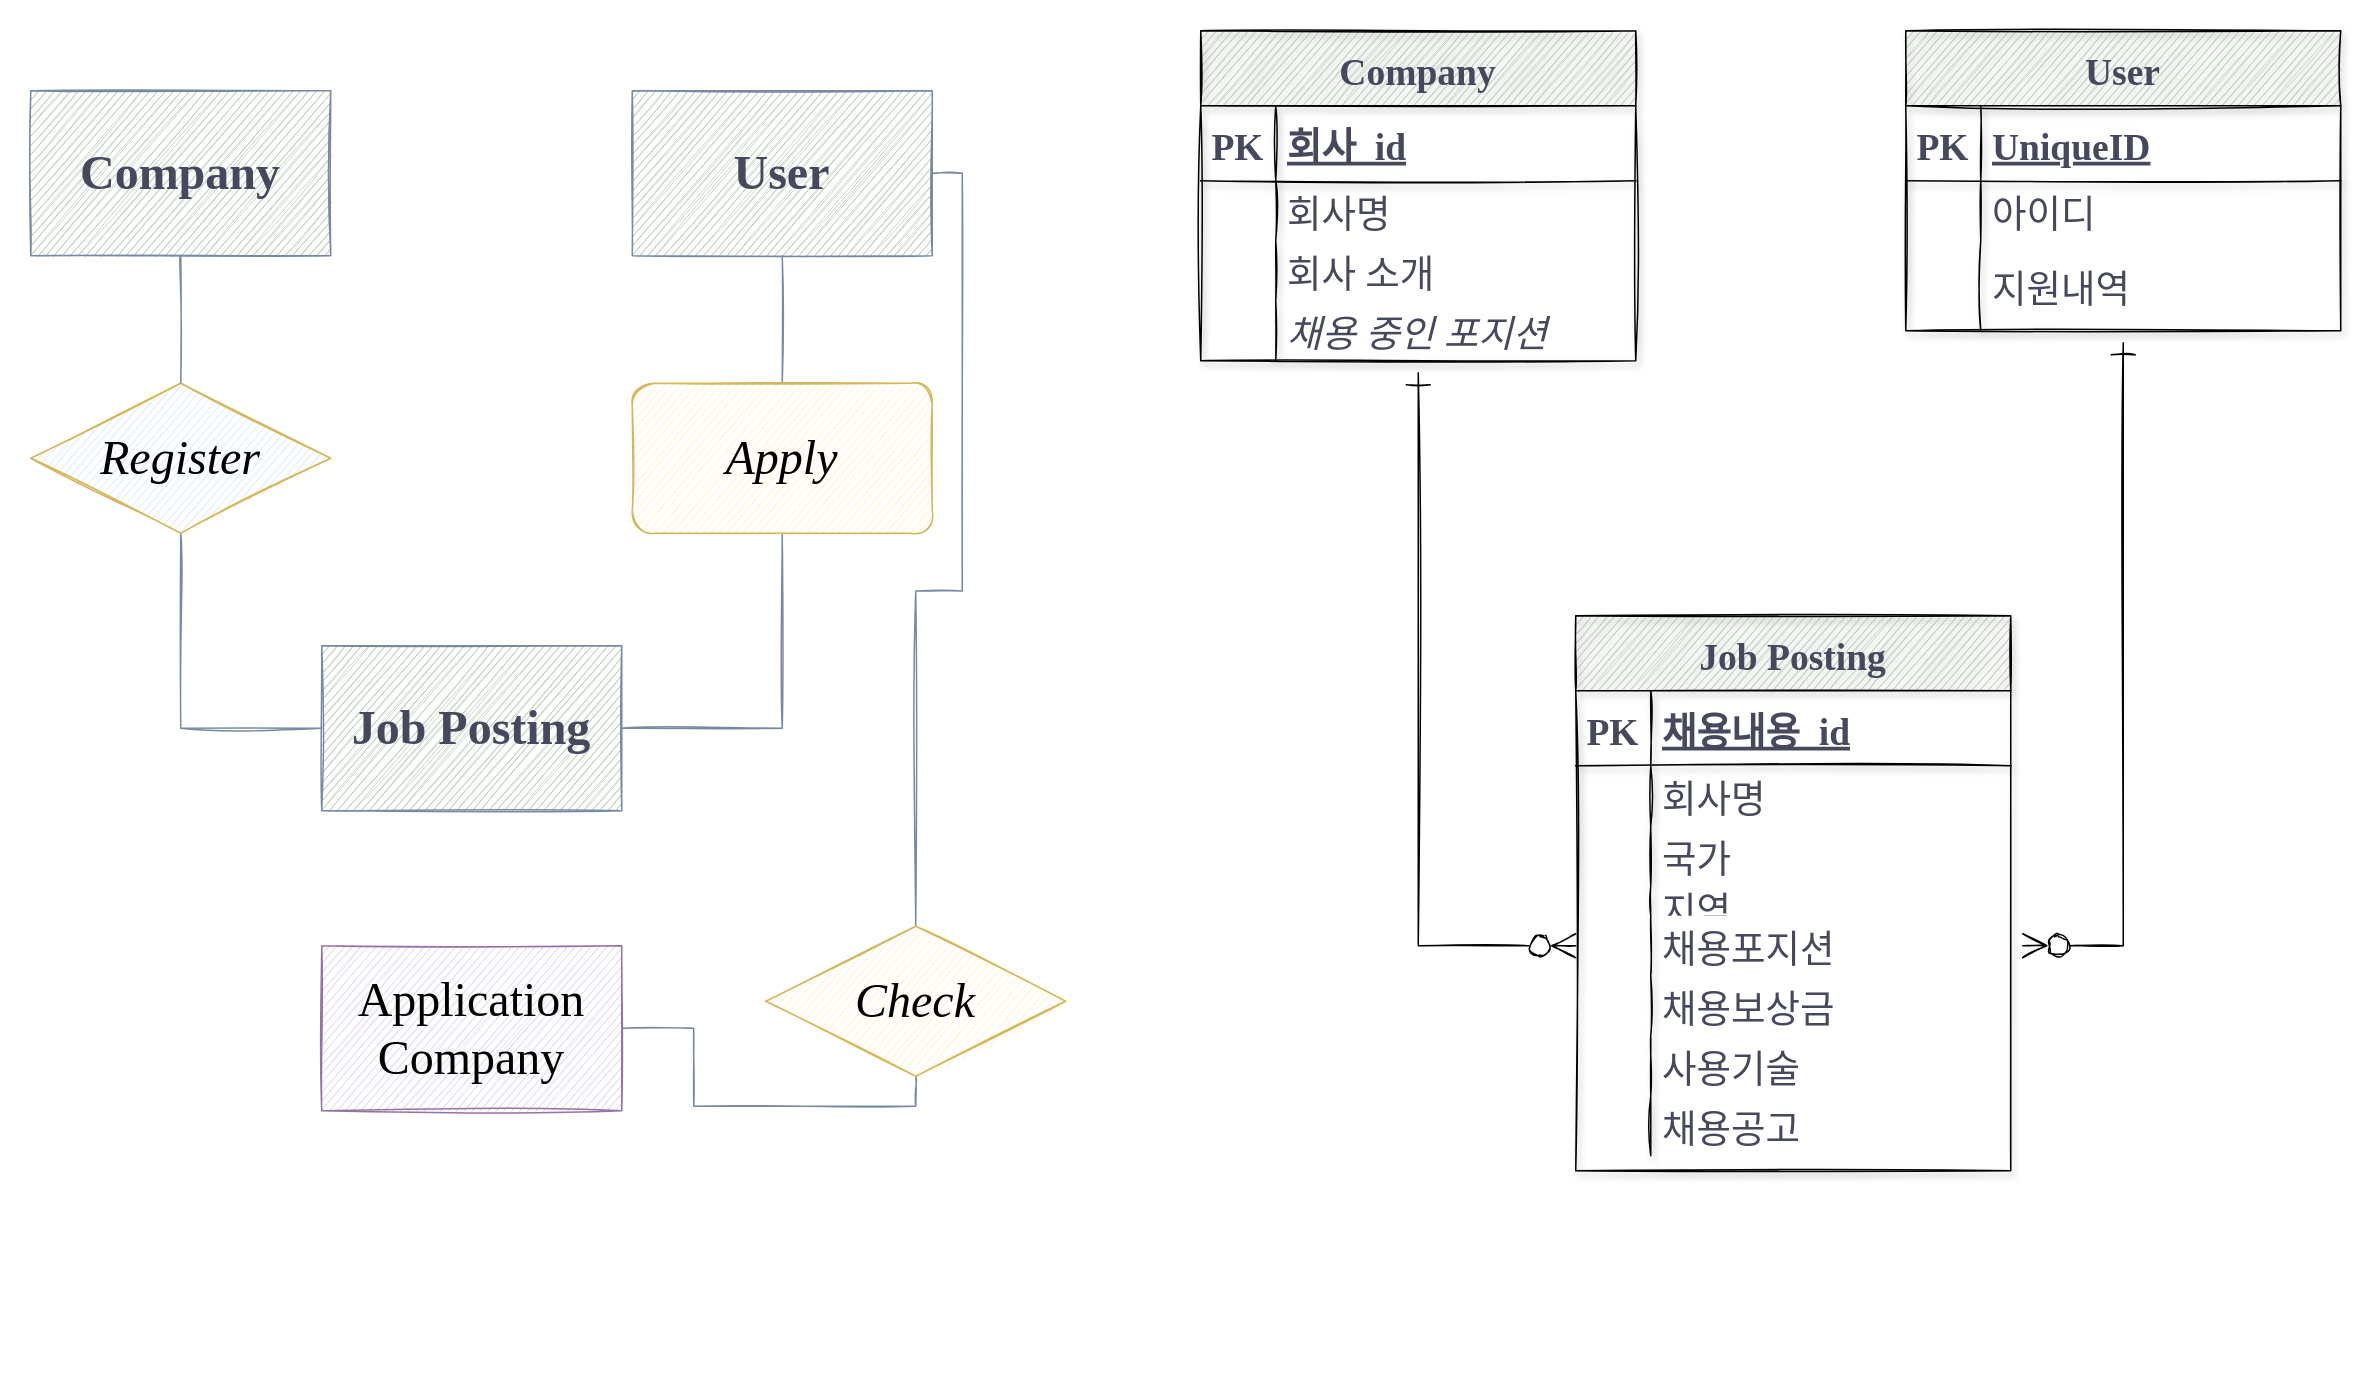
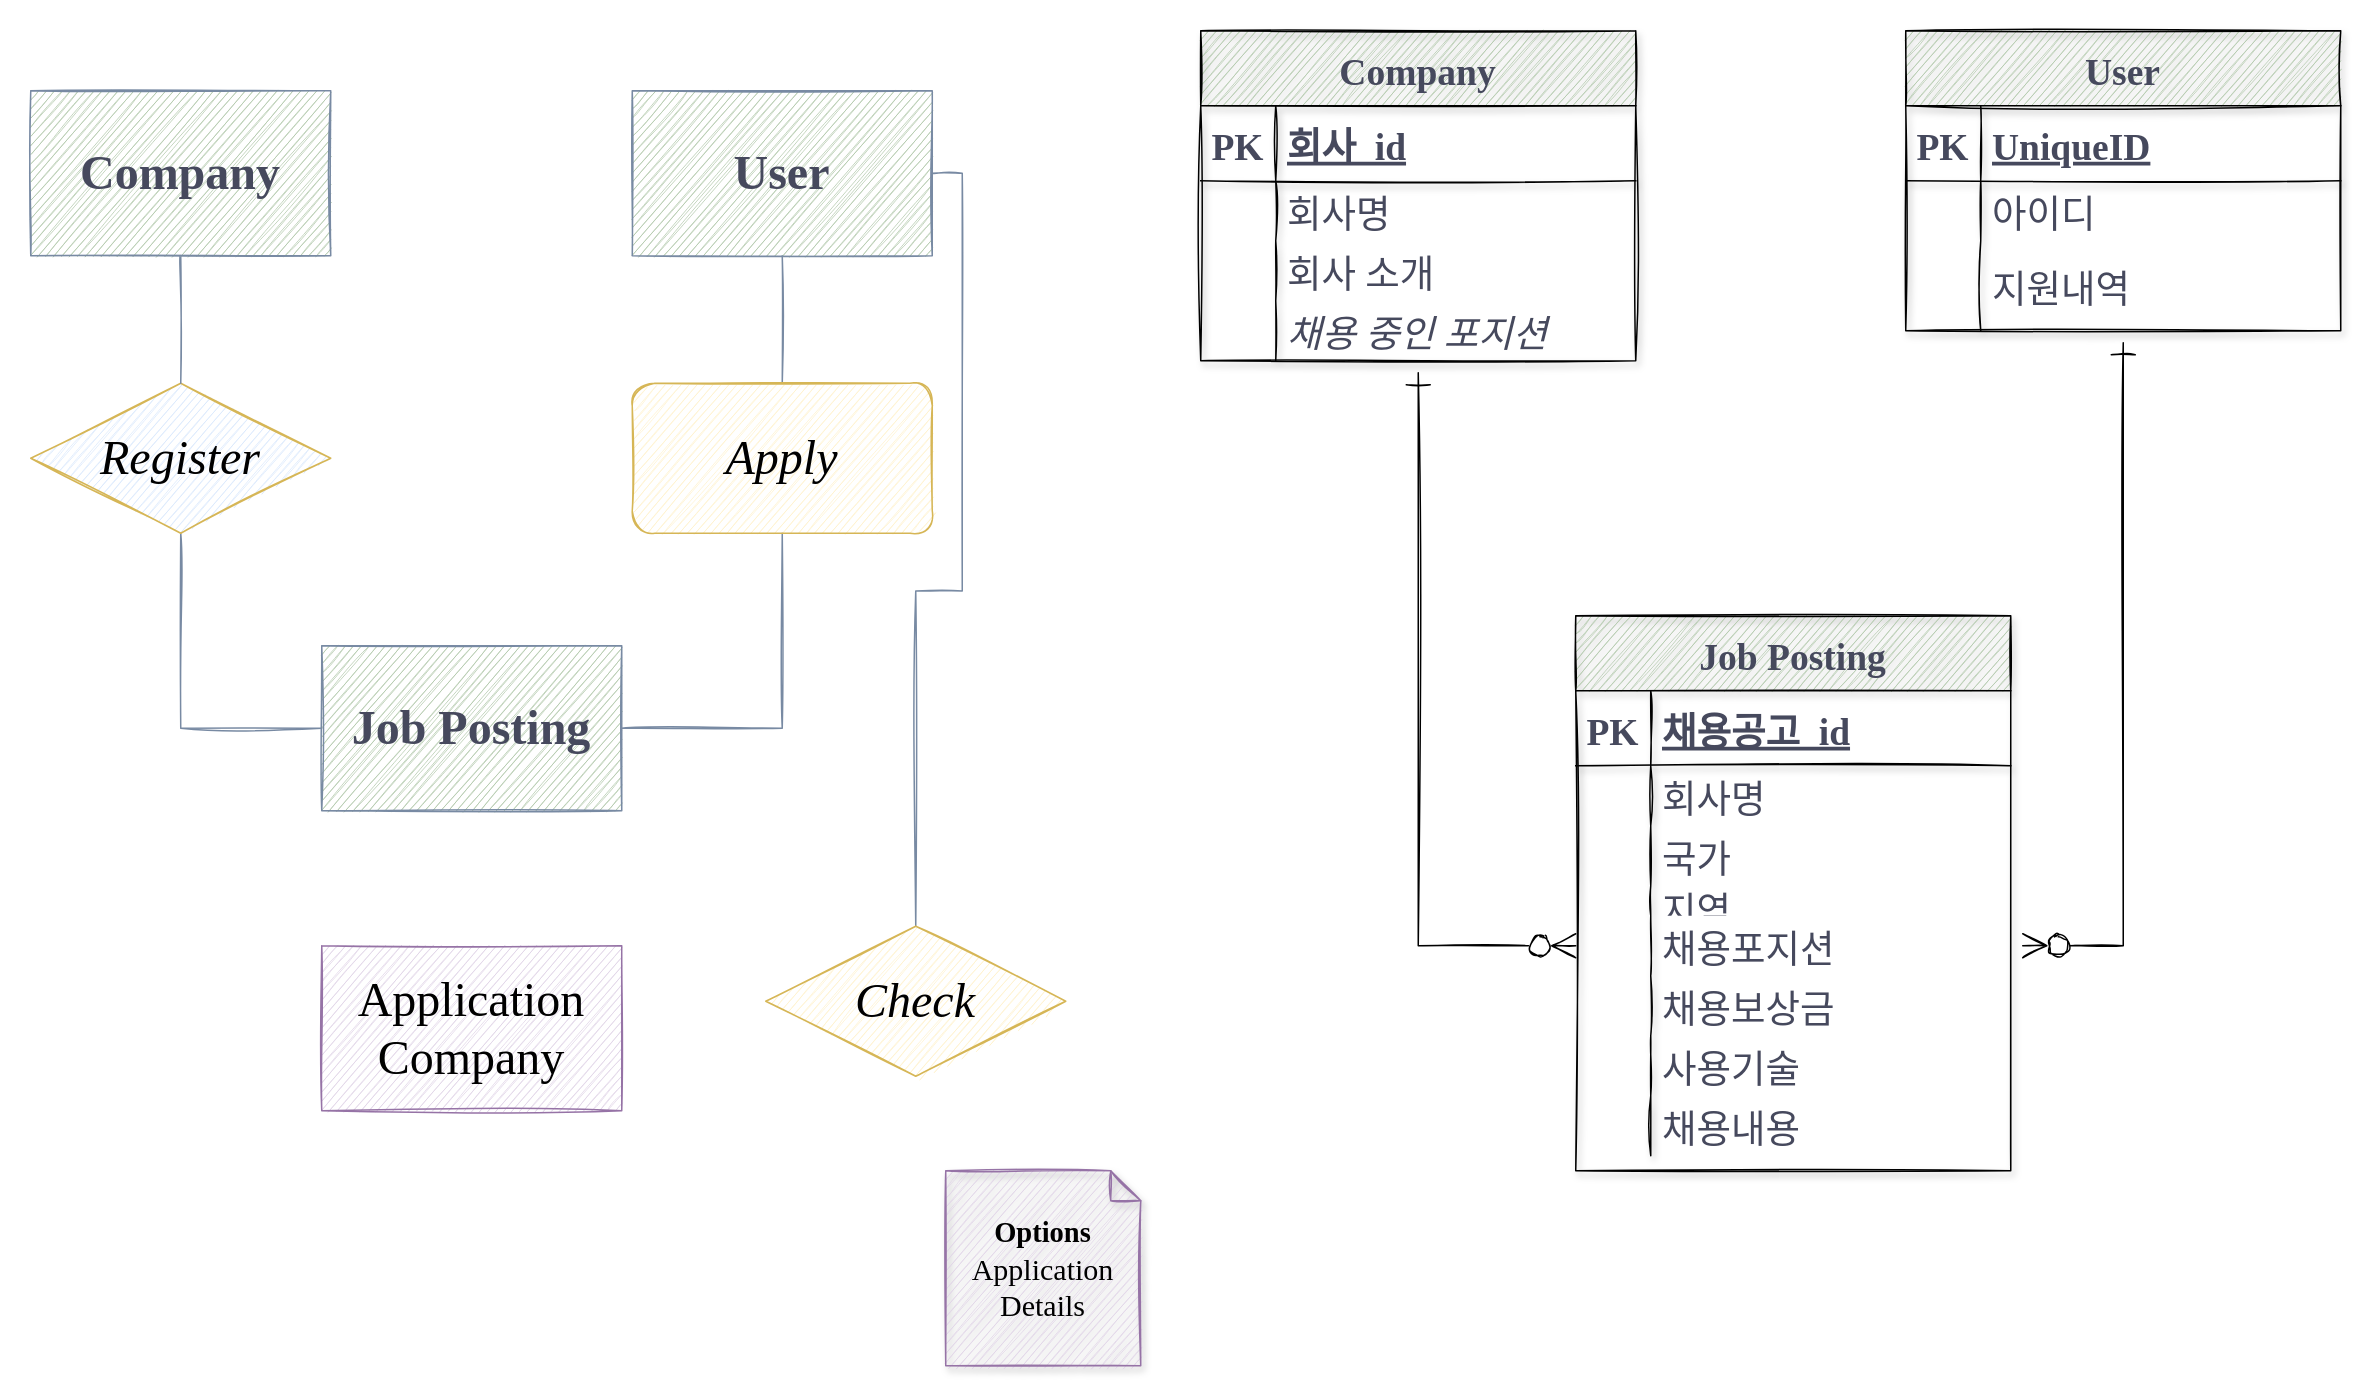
(1764, 732) -> (1764, 732)
(744, 1106) -> none
(1737, 1130) -> (1737, 1130)
none -> (1043, 1268)
